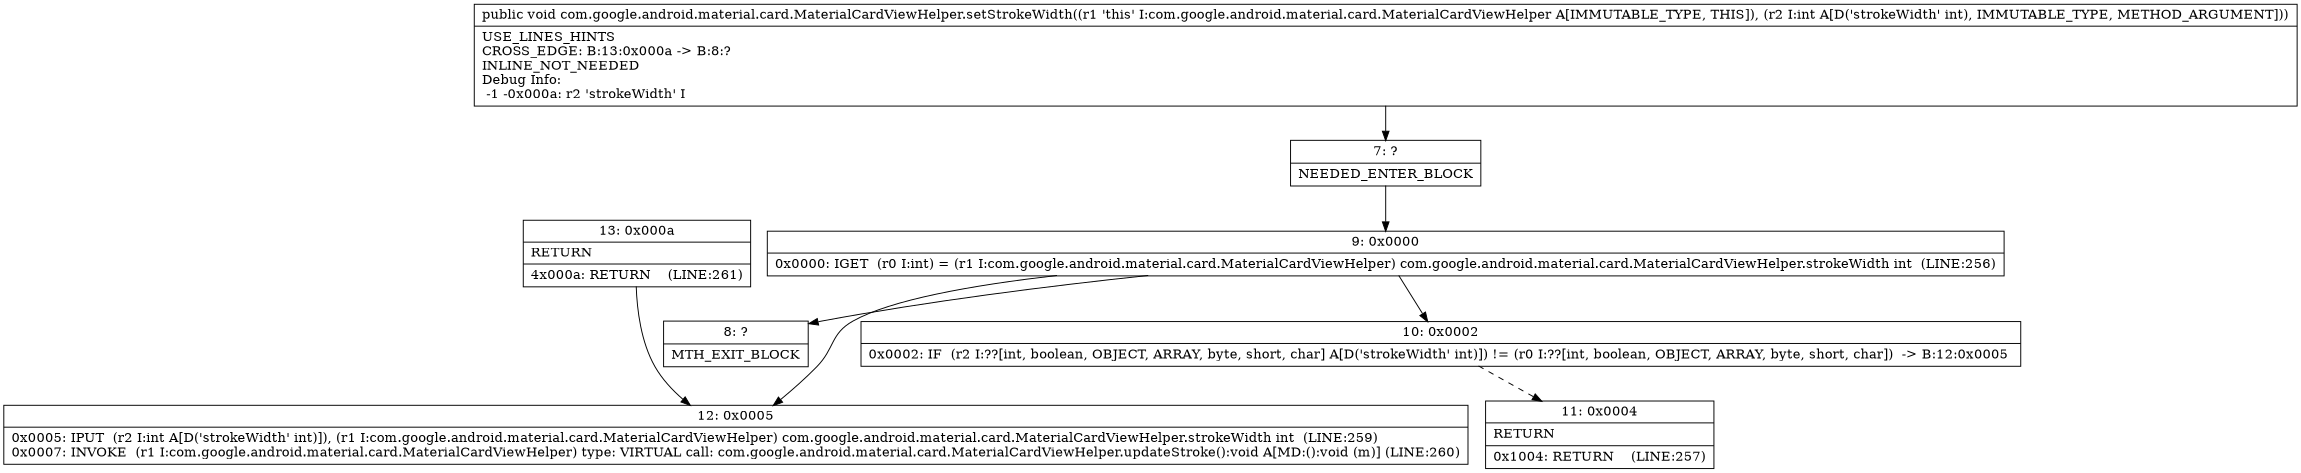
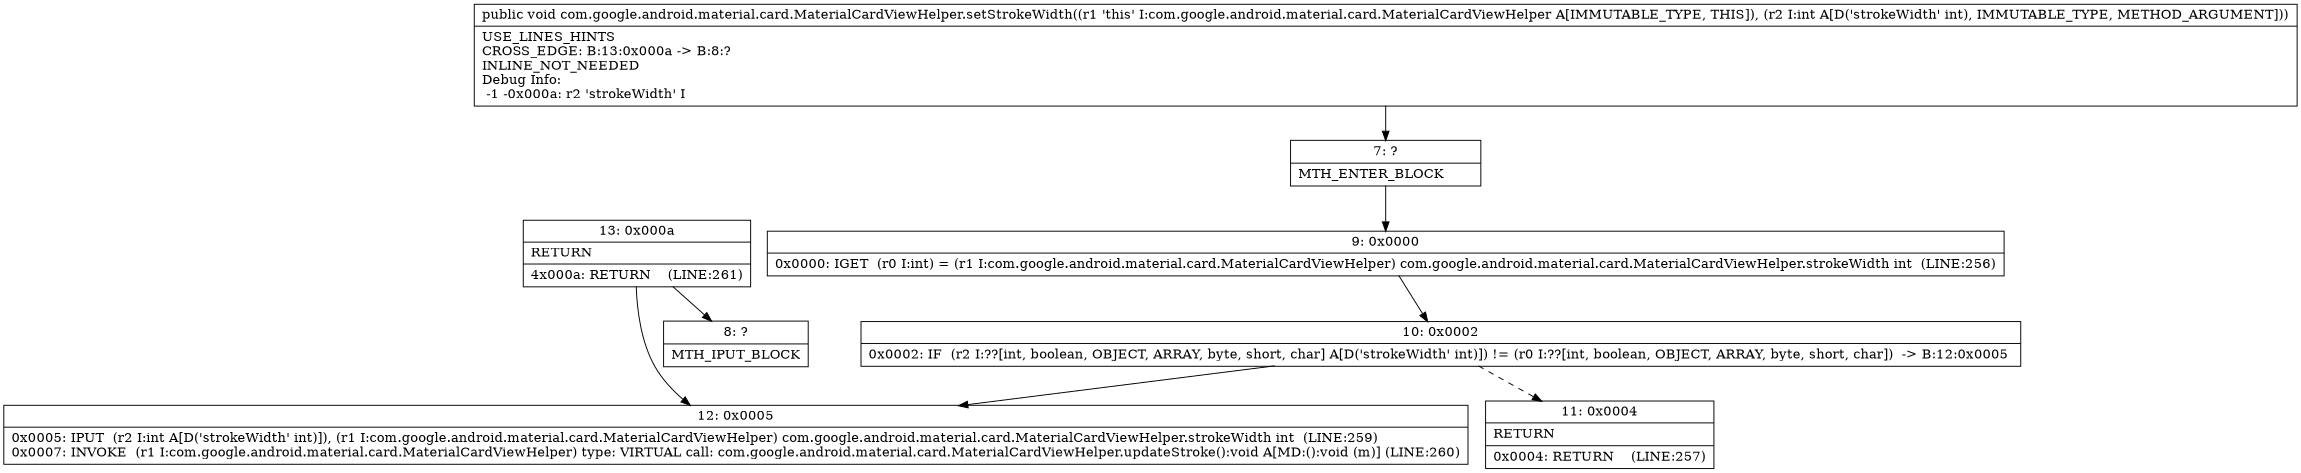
(1386, 174) -> (1371, 174)
(983, 295) -> (689, 301)
(916, 299) -> (1121, 385)
(736, 355) -> (736, 355)
(1600, 457) -> (1600, 457)
